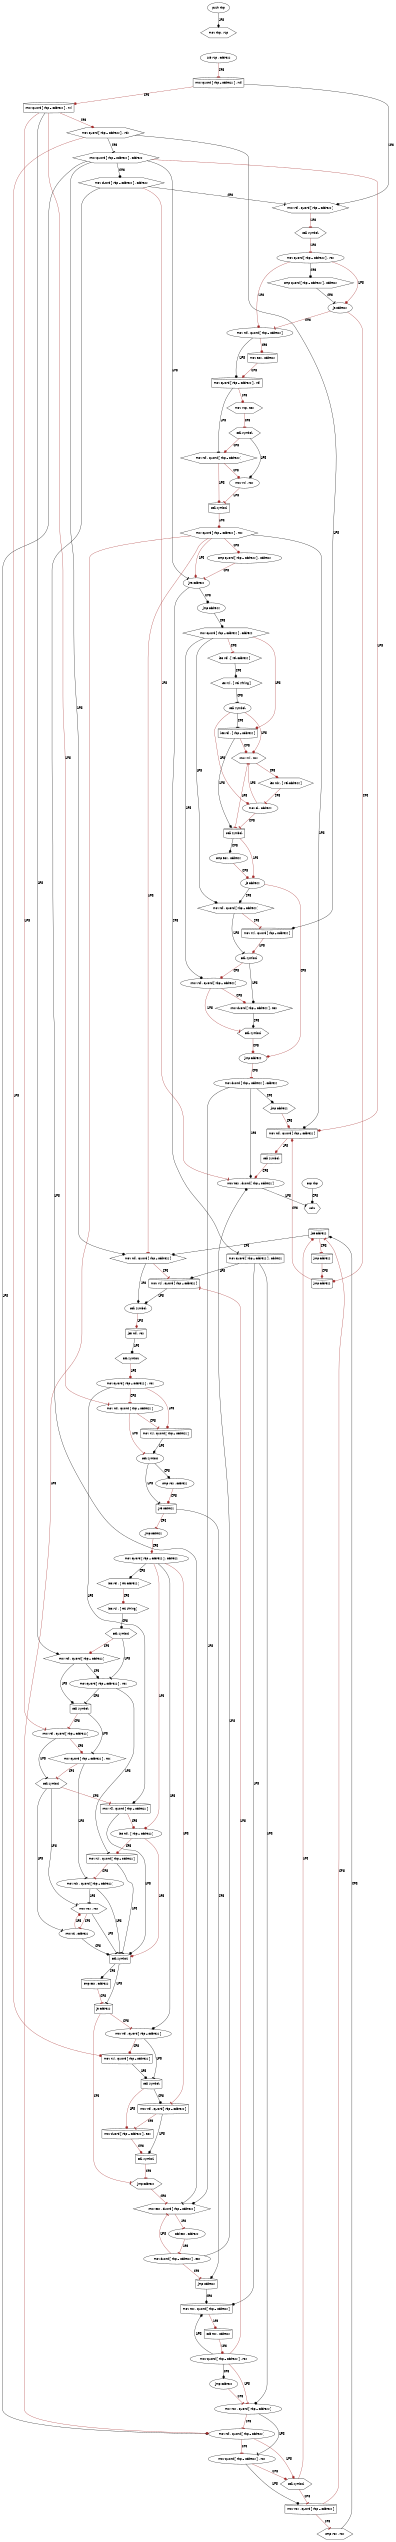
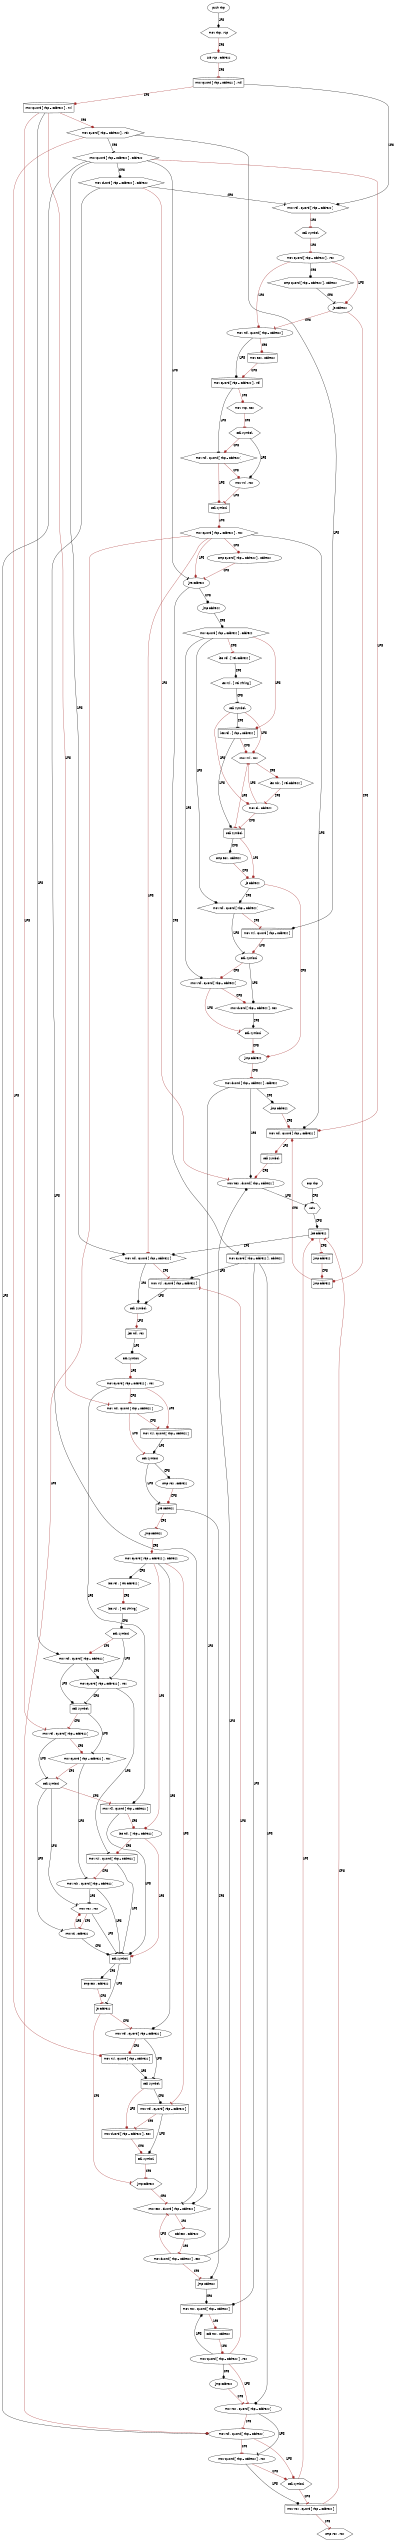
none -> (218, 44)
(312, 1195) -> (312, 1195)
(352, 1880) -> (315, 1219)
